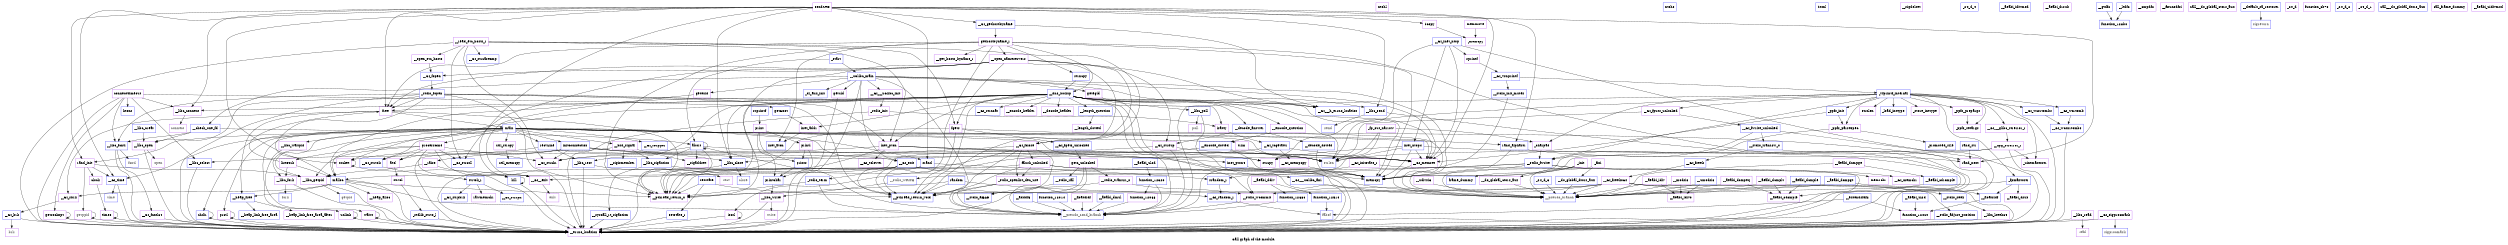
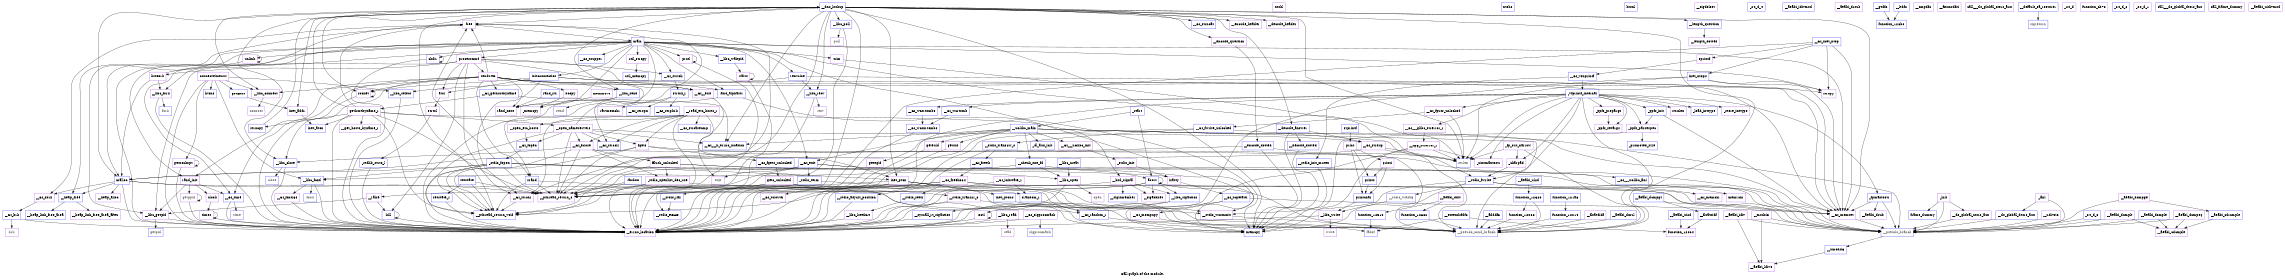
none -> (478, 67)
(682, 129) -> none
(293, 146) -> (732, 59)
(687, 156) -> none
(1401, 165) -> (1301, 192)
(725, 174) -> (763, 171)
(983, 182) -> (510, 206)
(2005, 188) -> (1862, 206)
none -> (612, 190)
(1657, 191) -> (1866, 241)
none -> (1565, 198)
